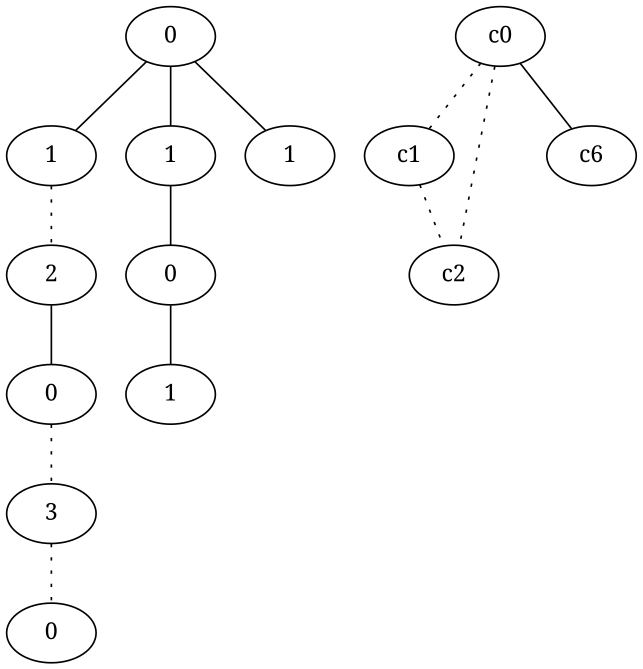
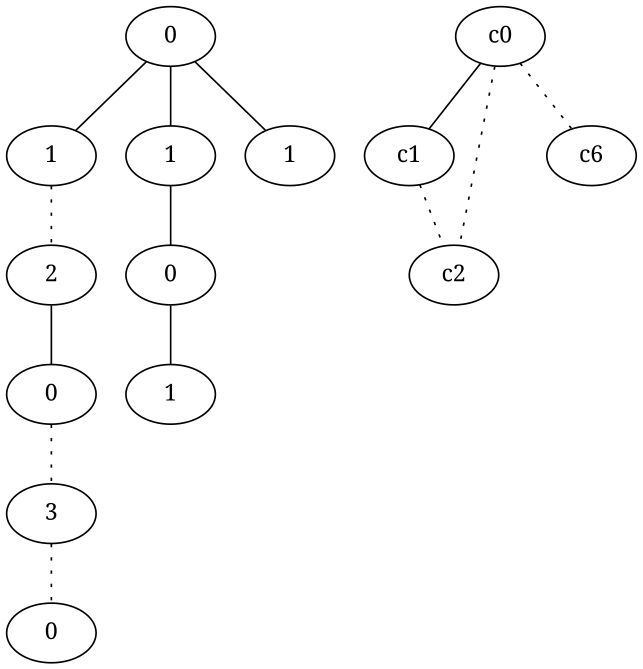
(455, 96) -> (455, 96)
(546, 96) -> (546, 96)
